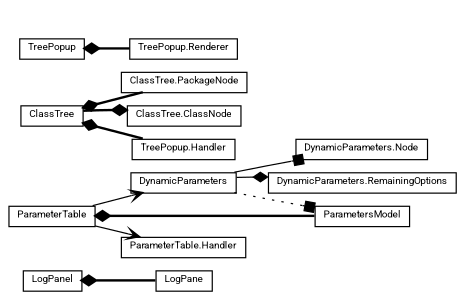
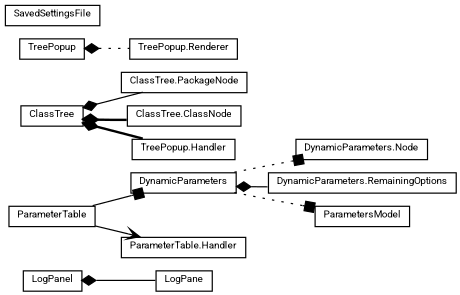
none -> (52, 15)
(114, 48) -> (114, 48)
(120, 98) -> (120, 98)
(102, 110) -> (112, 120)
(263, 167) -> (263, 167)
(246, 177) -> (259, 187)
(112, 201) -> (112, 201)
(212, 216) -> none
(126, 280) -> (126, 280)
